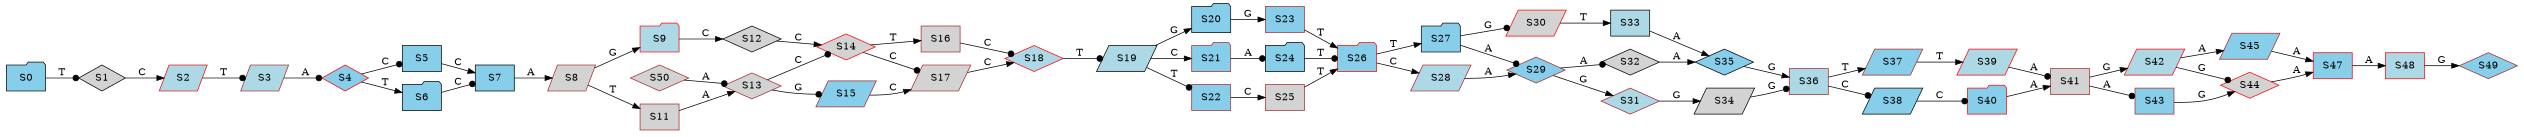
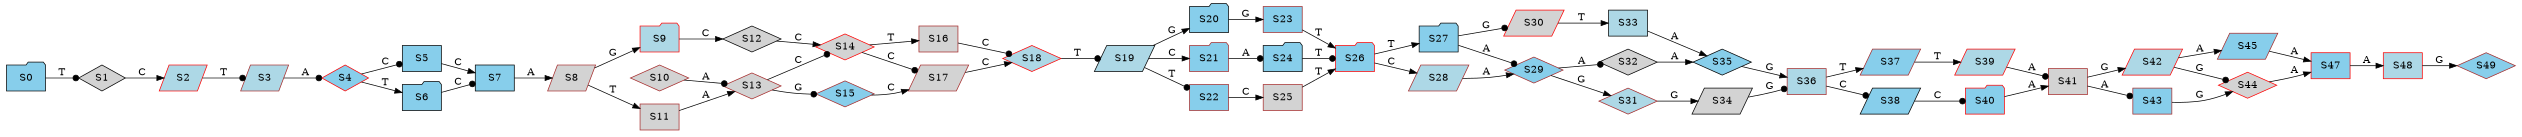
(660, 78) -> (660, 78)
(846, 94) -> (845, 94)
